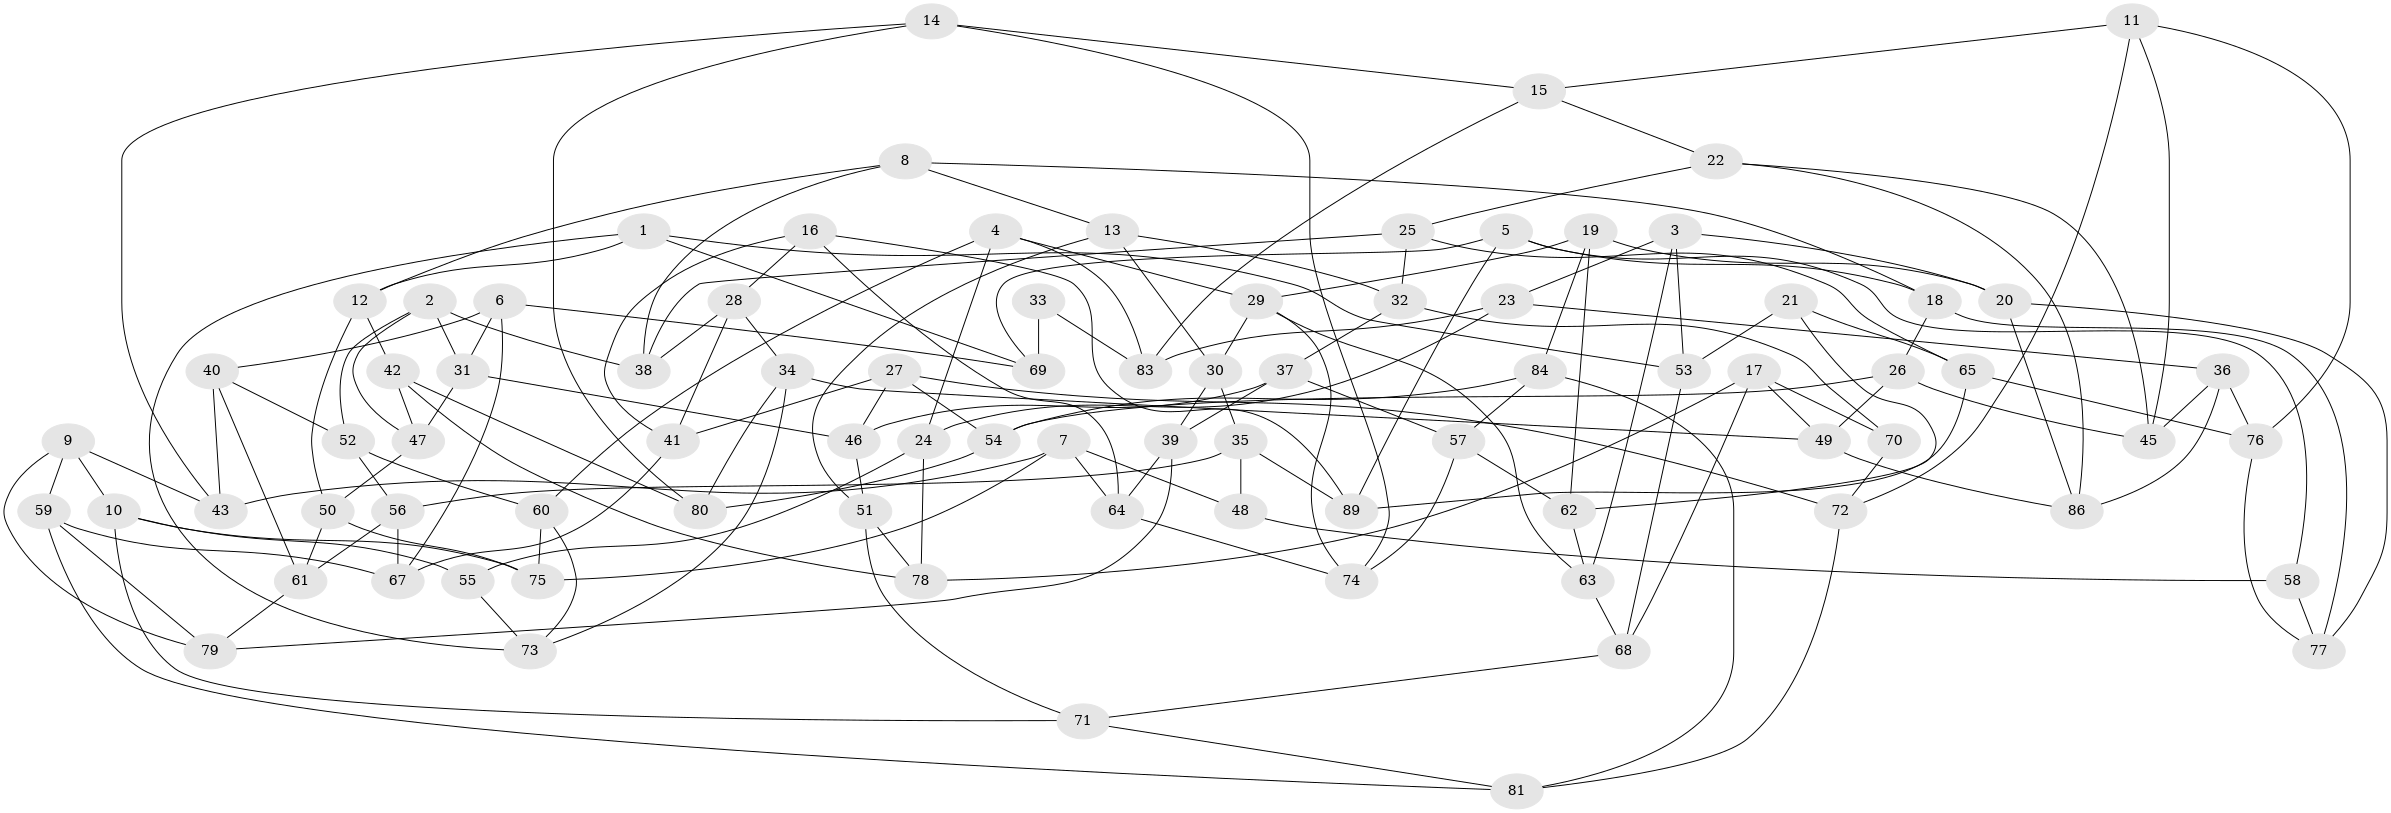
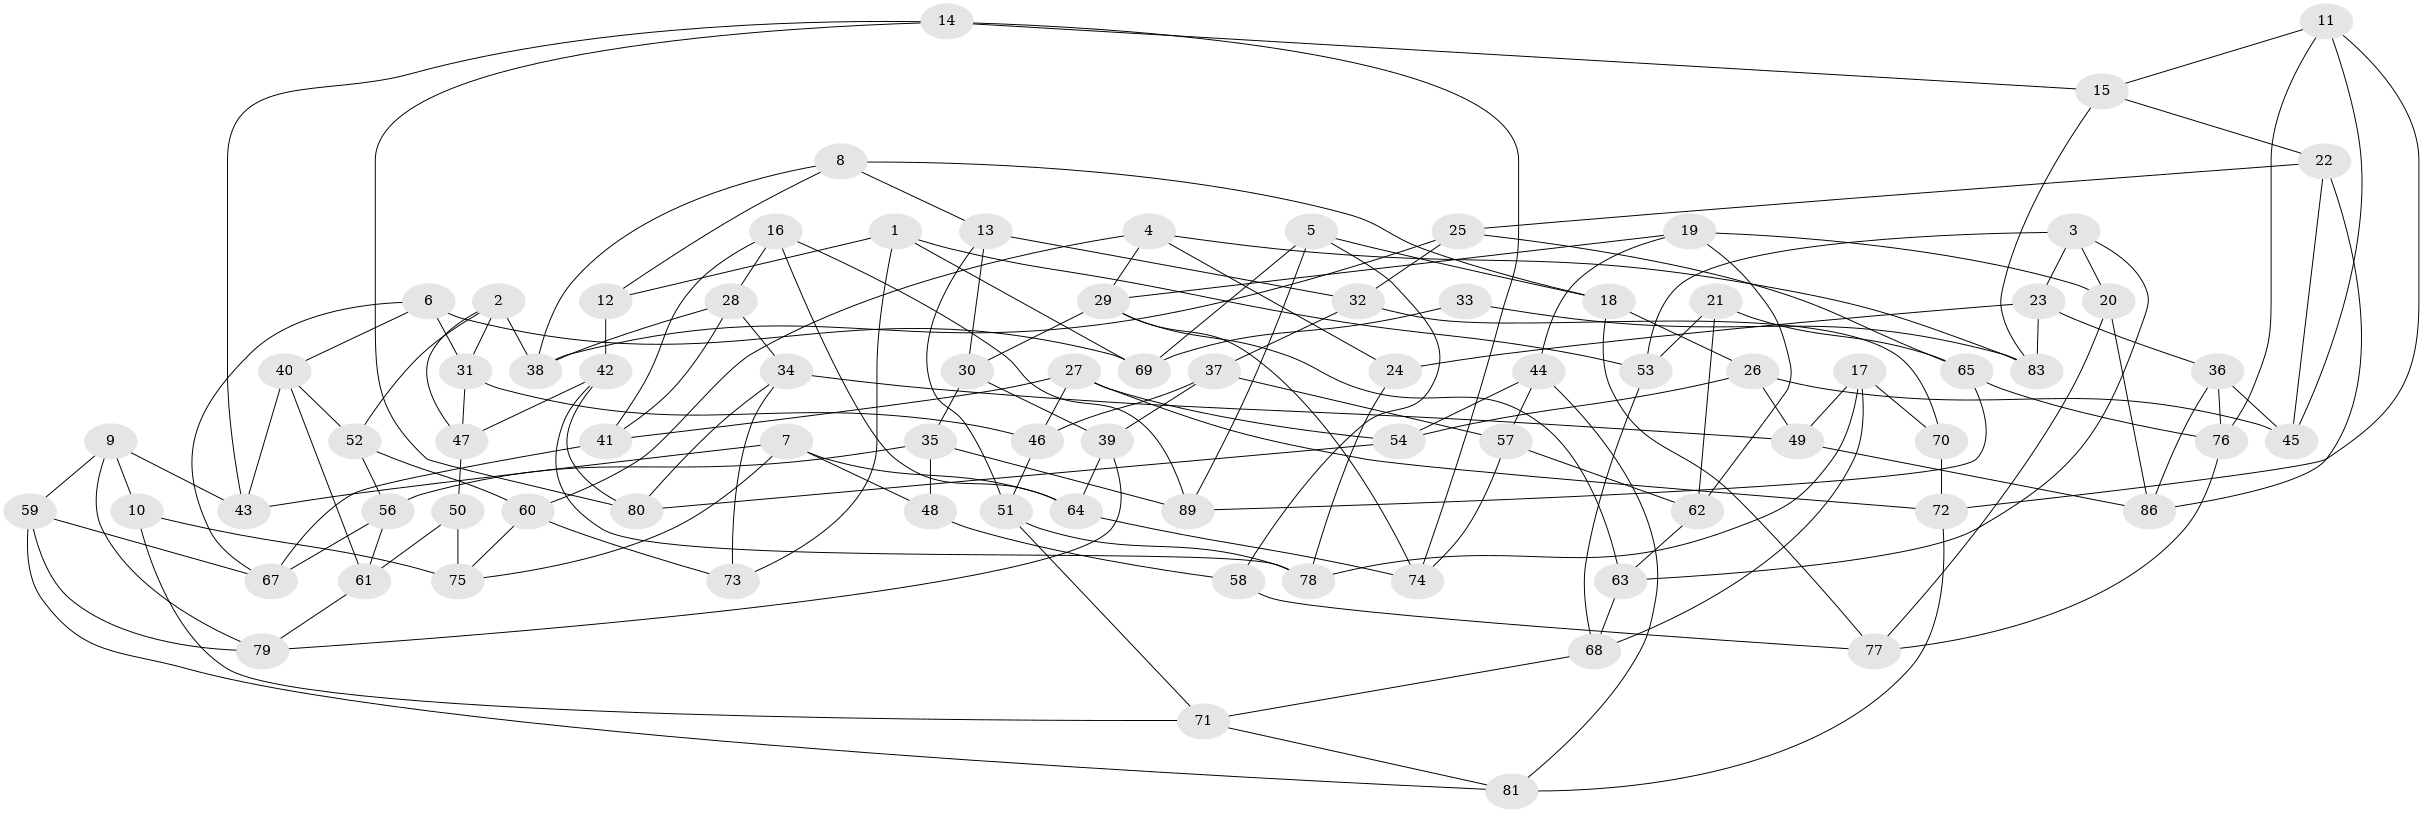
(1540, 371) -> (1539, 371)
(318, 404) -> none
(468, 581) -> none
